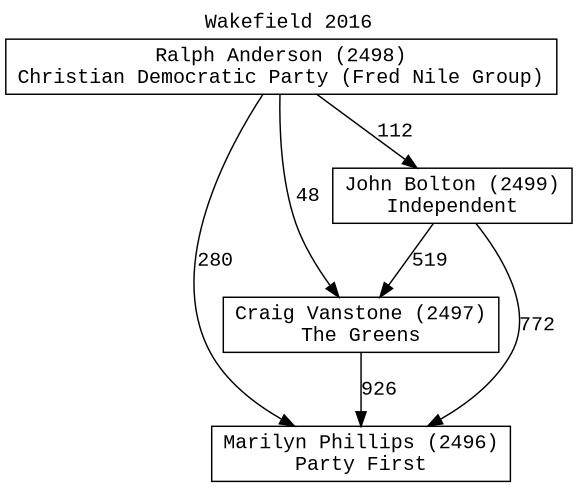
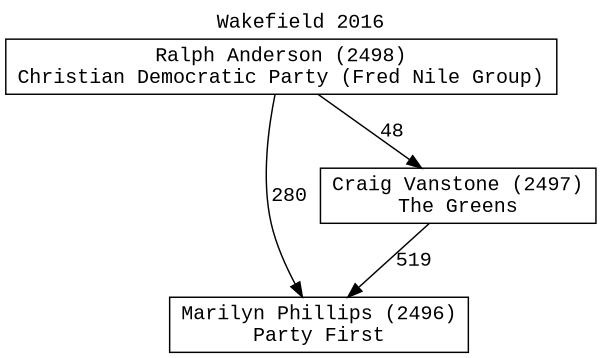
(452, 196) -> none
(379, 389) -> (414, 260)
